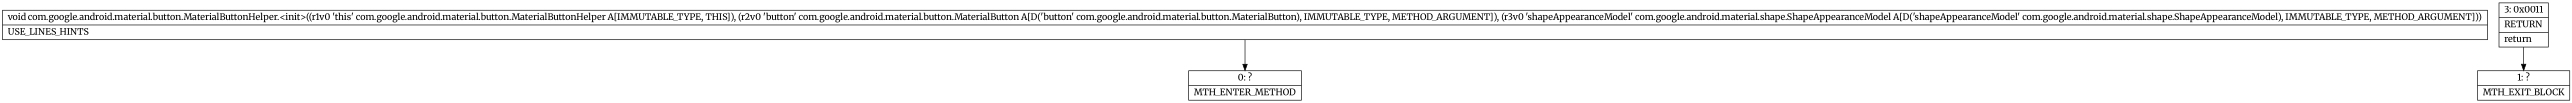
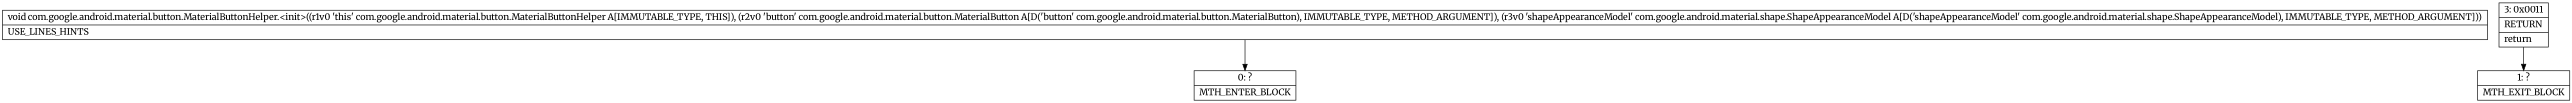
(1245, 93) -> (1245, 93)
